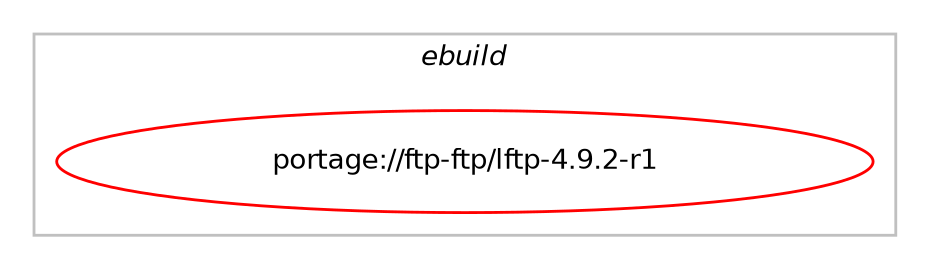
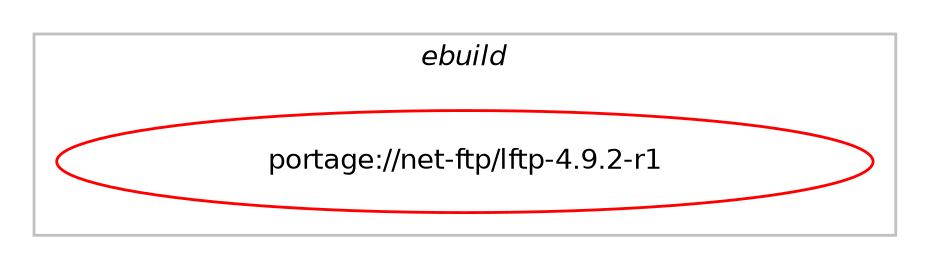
(465, 162) -> (465, 162)
